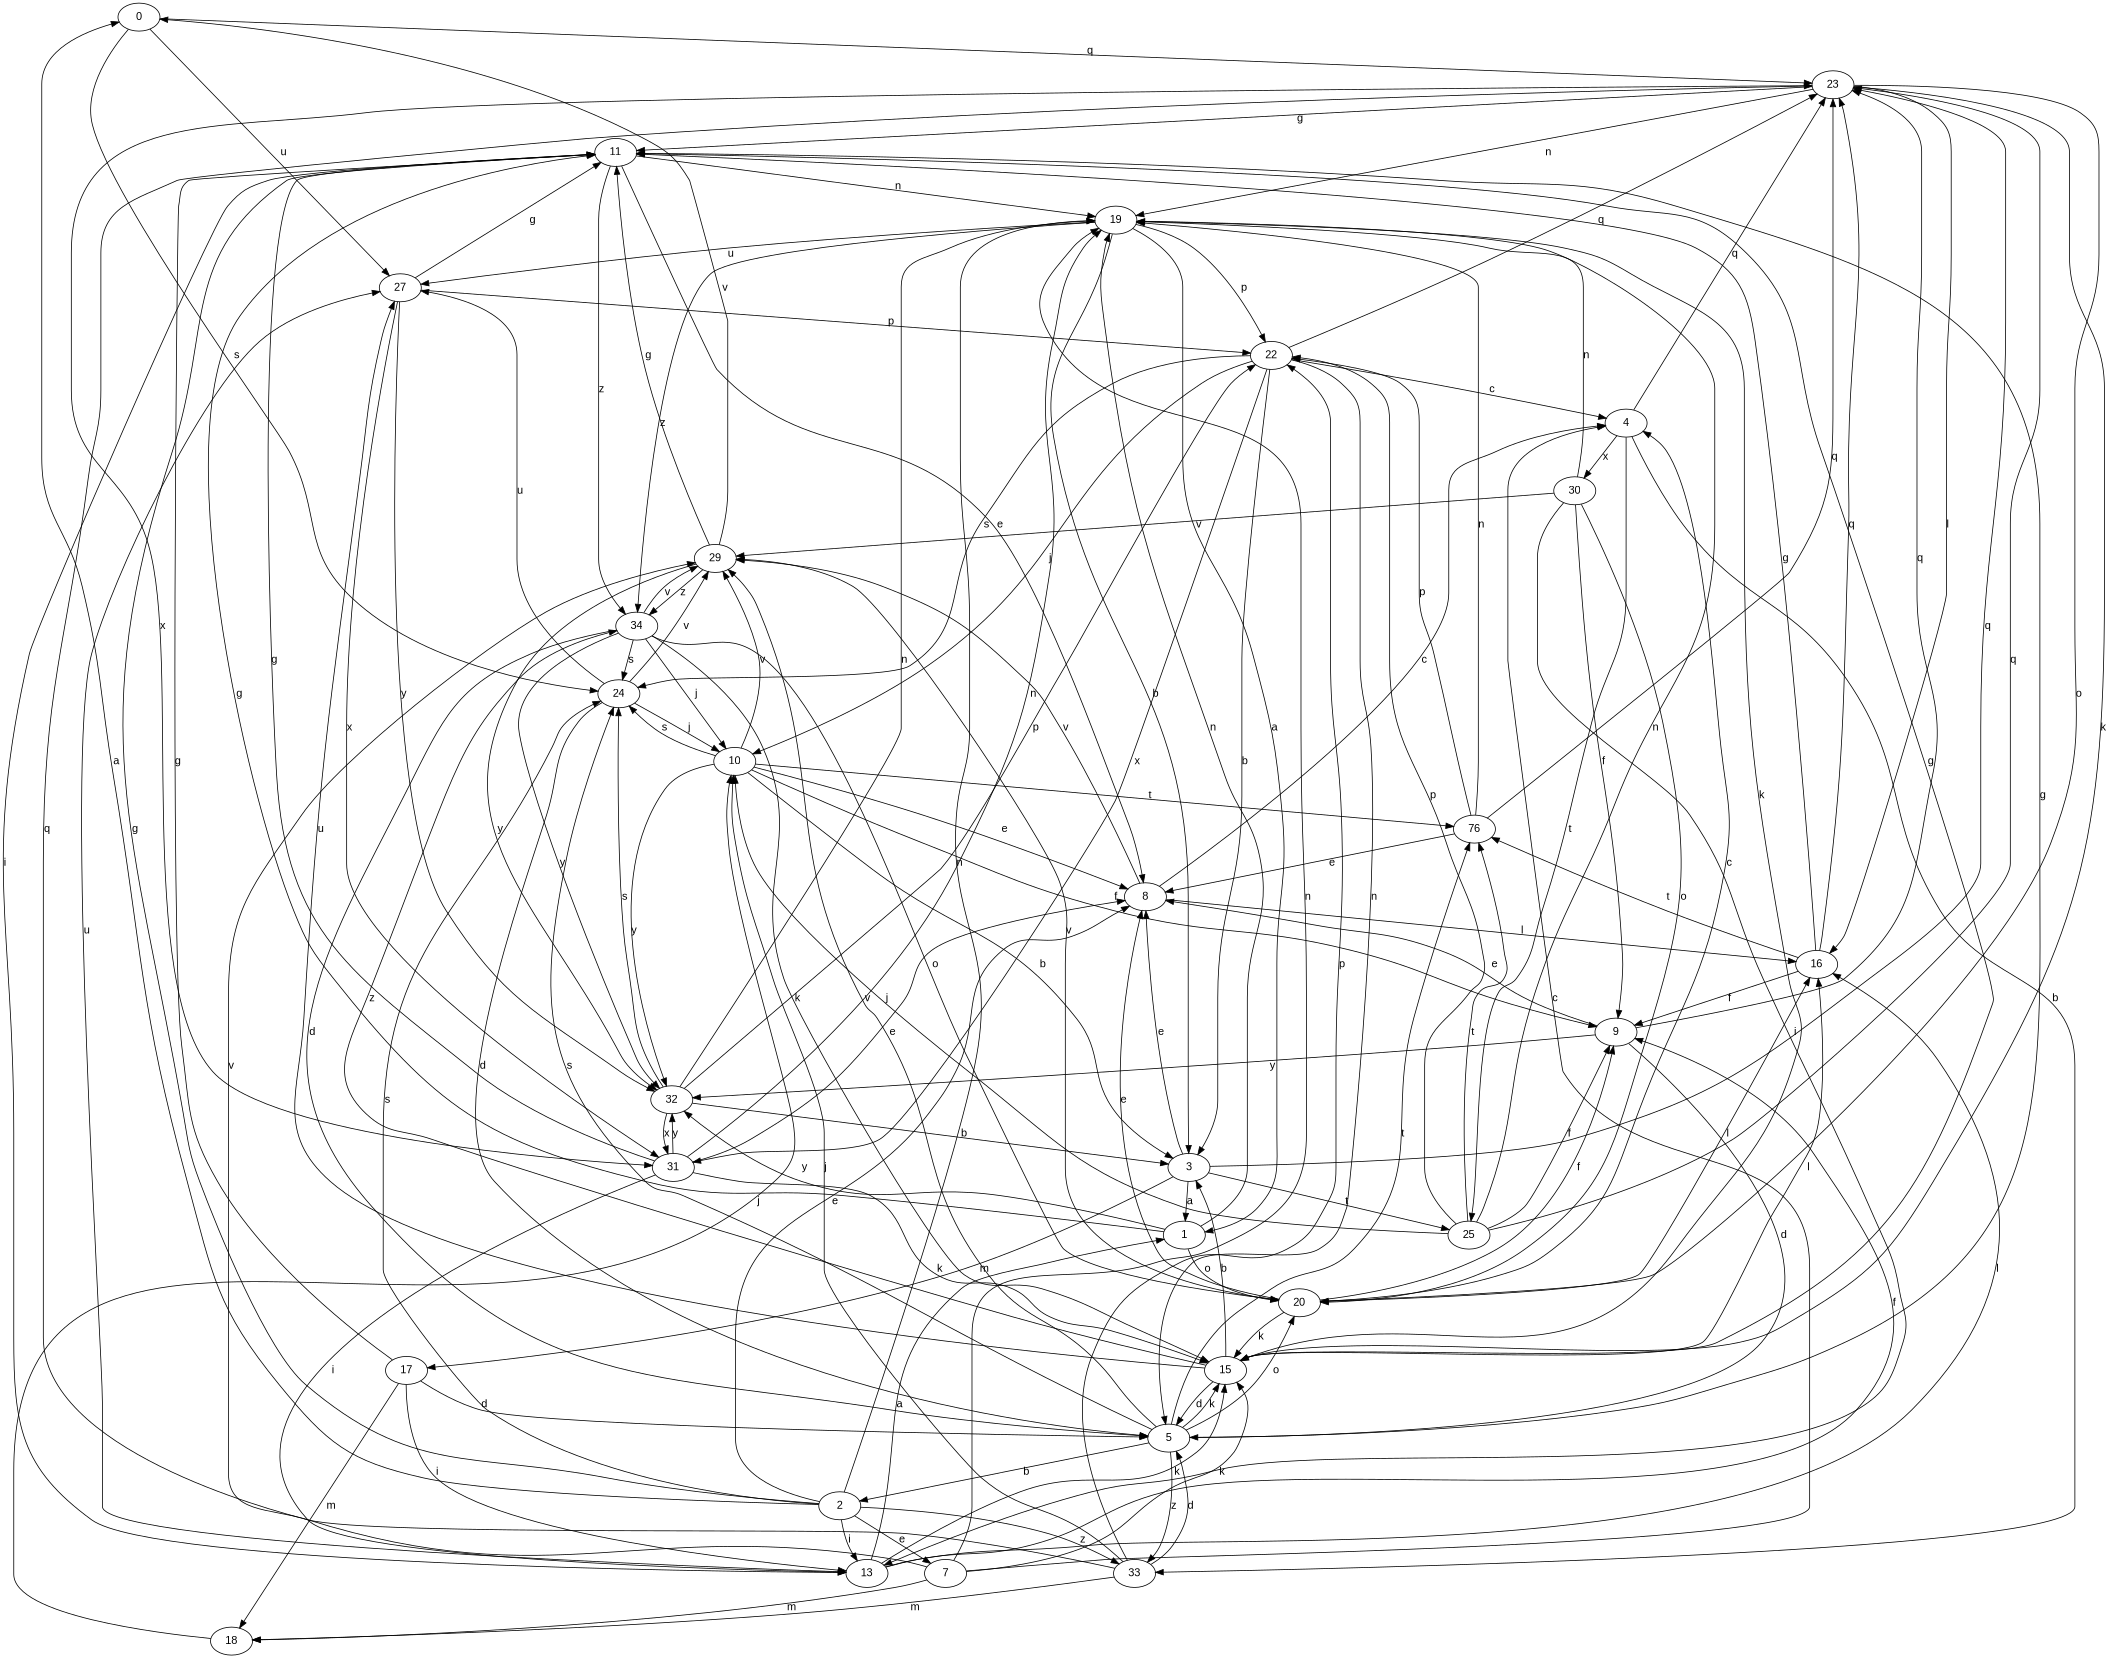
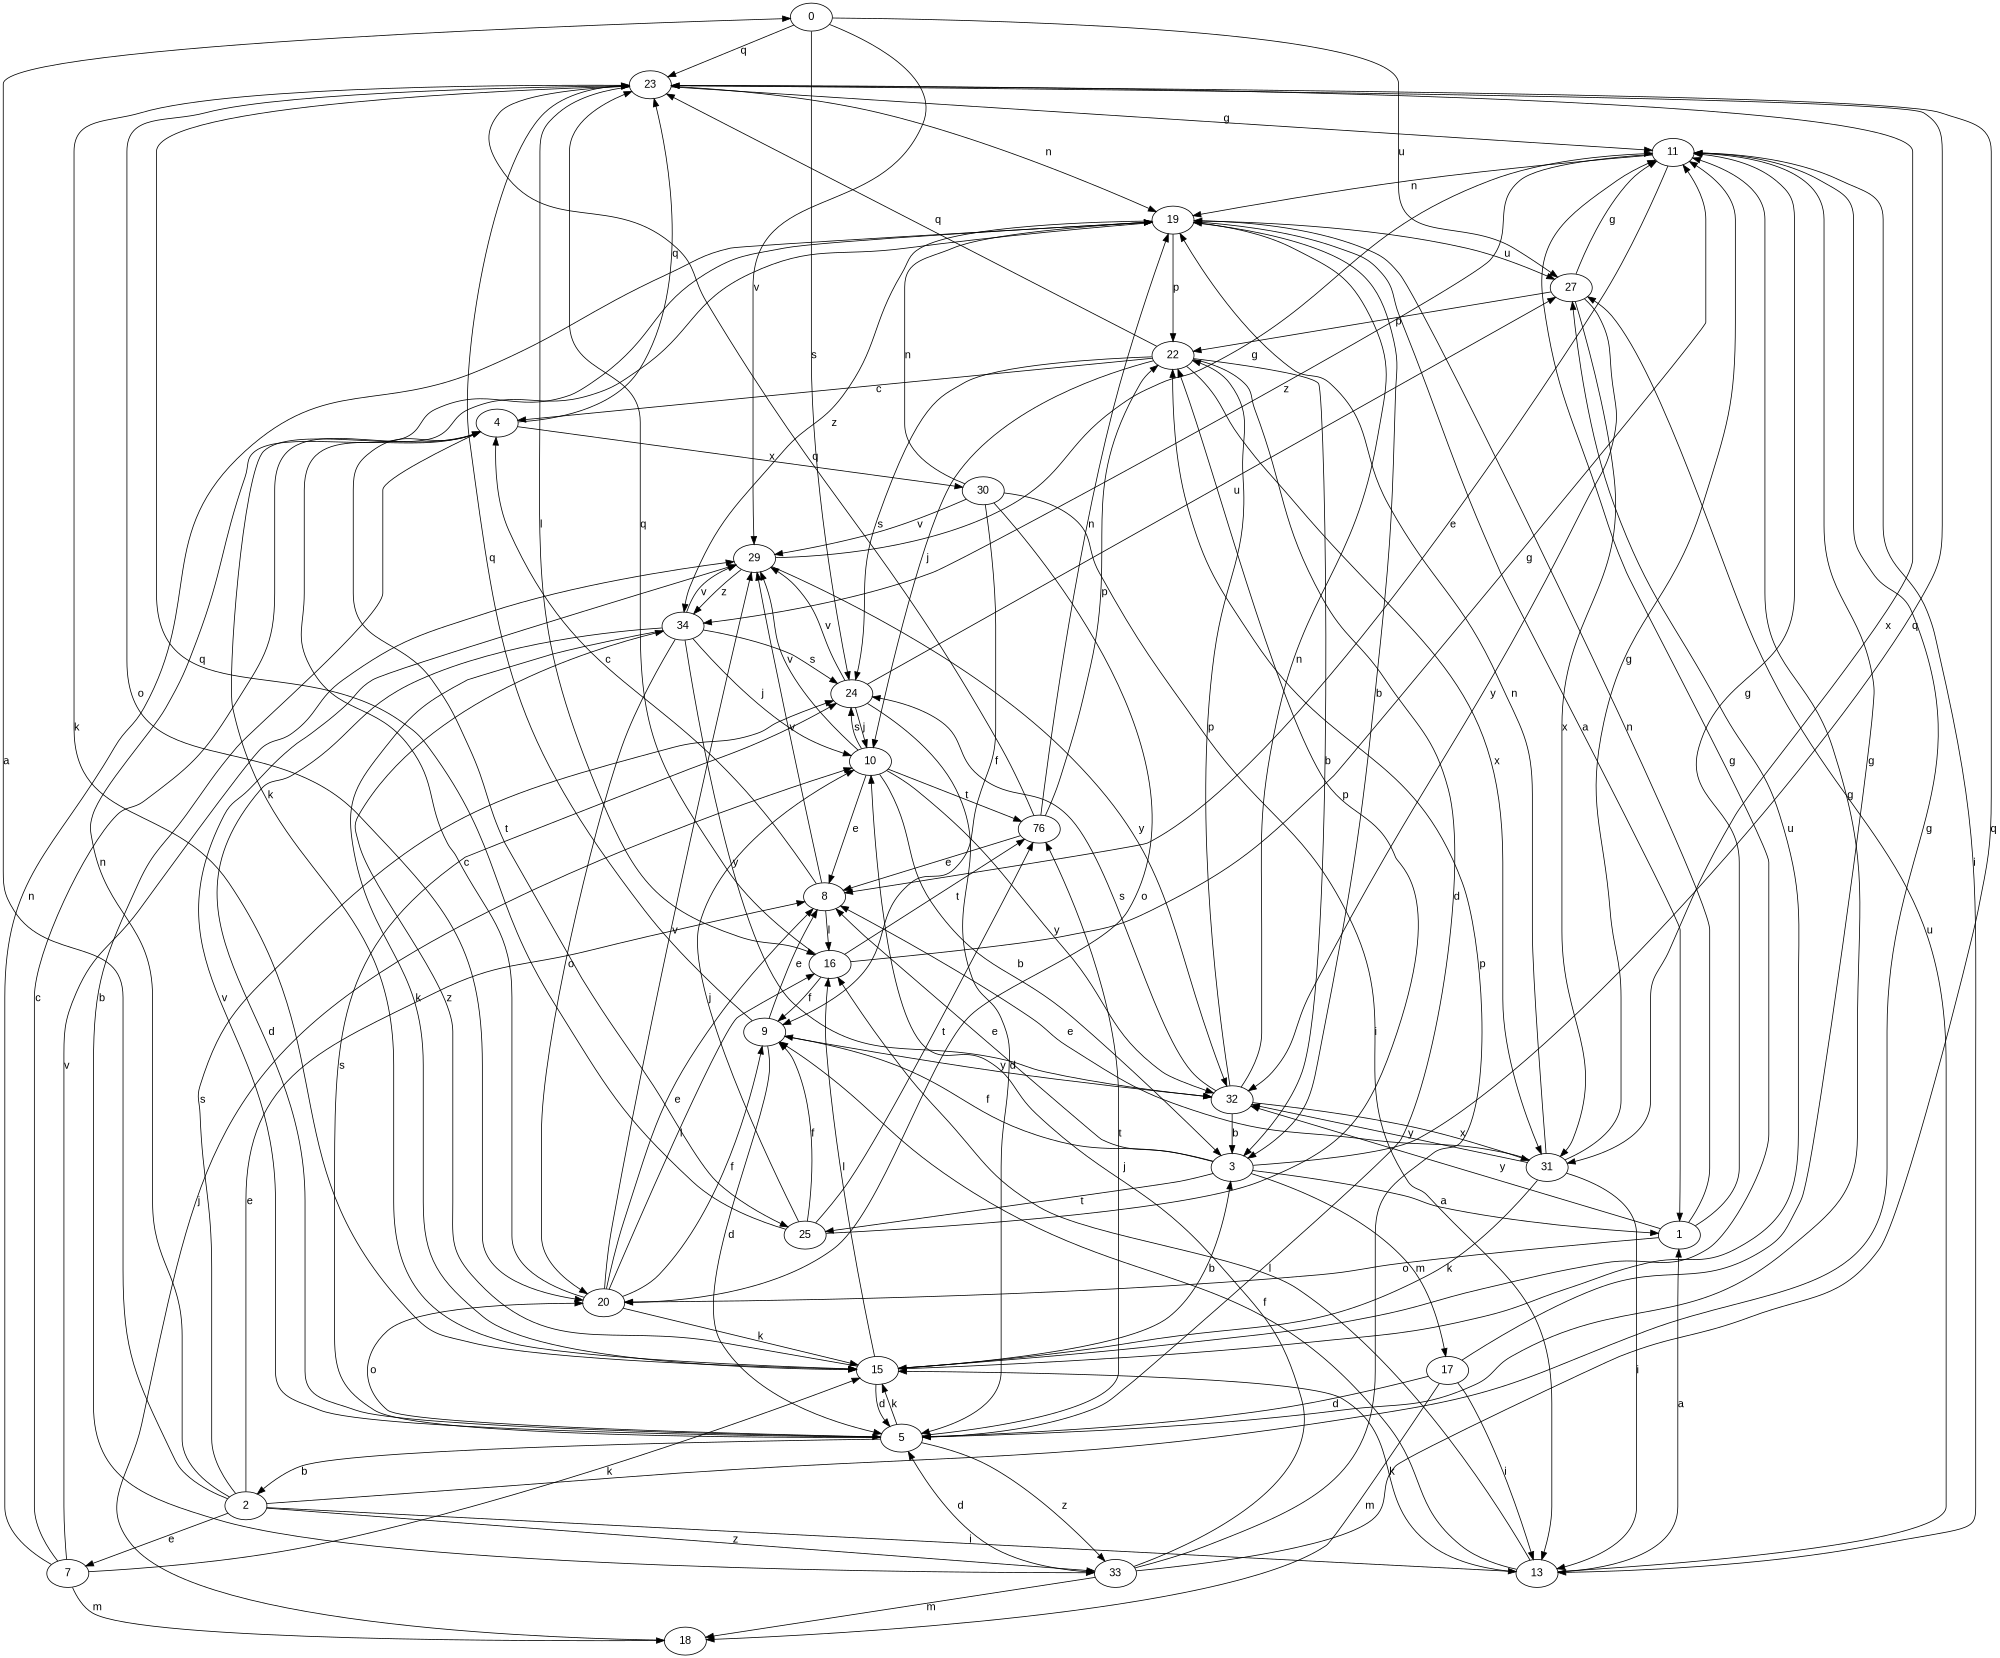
(617, 126) -> (785, 223)
(1715, 514) -> none
(1374, 897) -> (1457, 897)
(1163, 922) -> (997, 1119)
